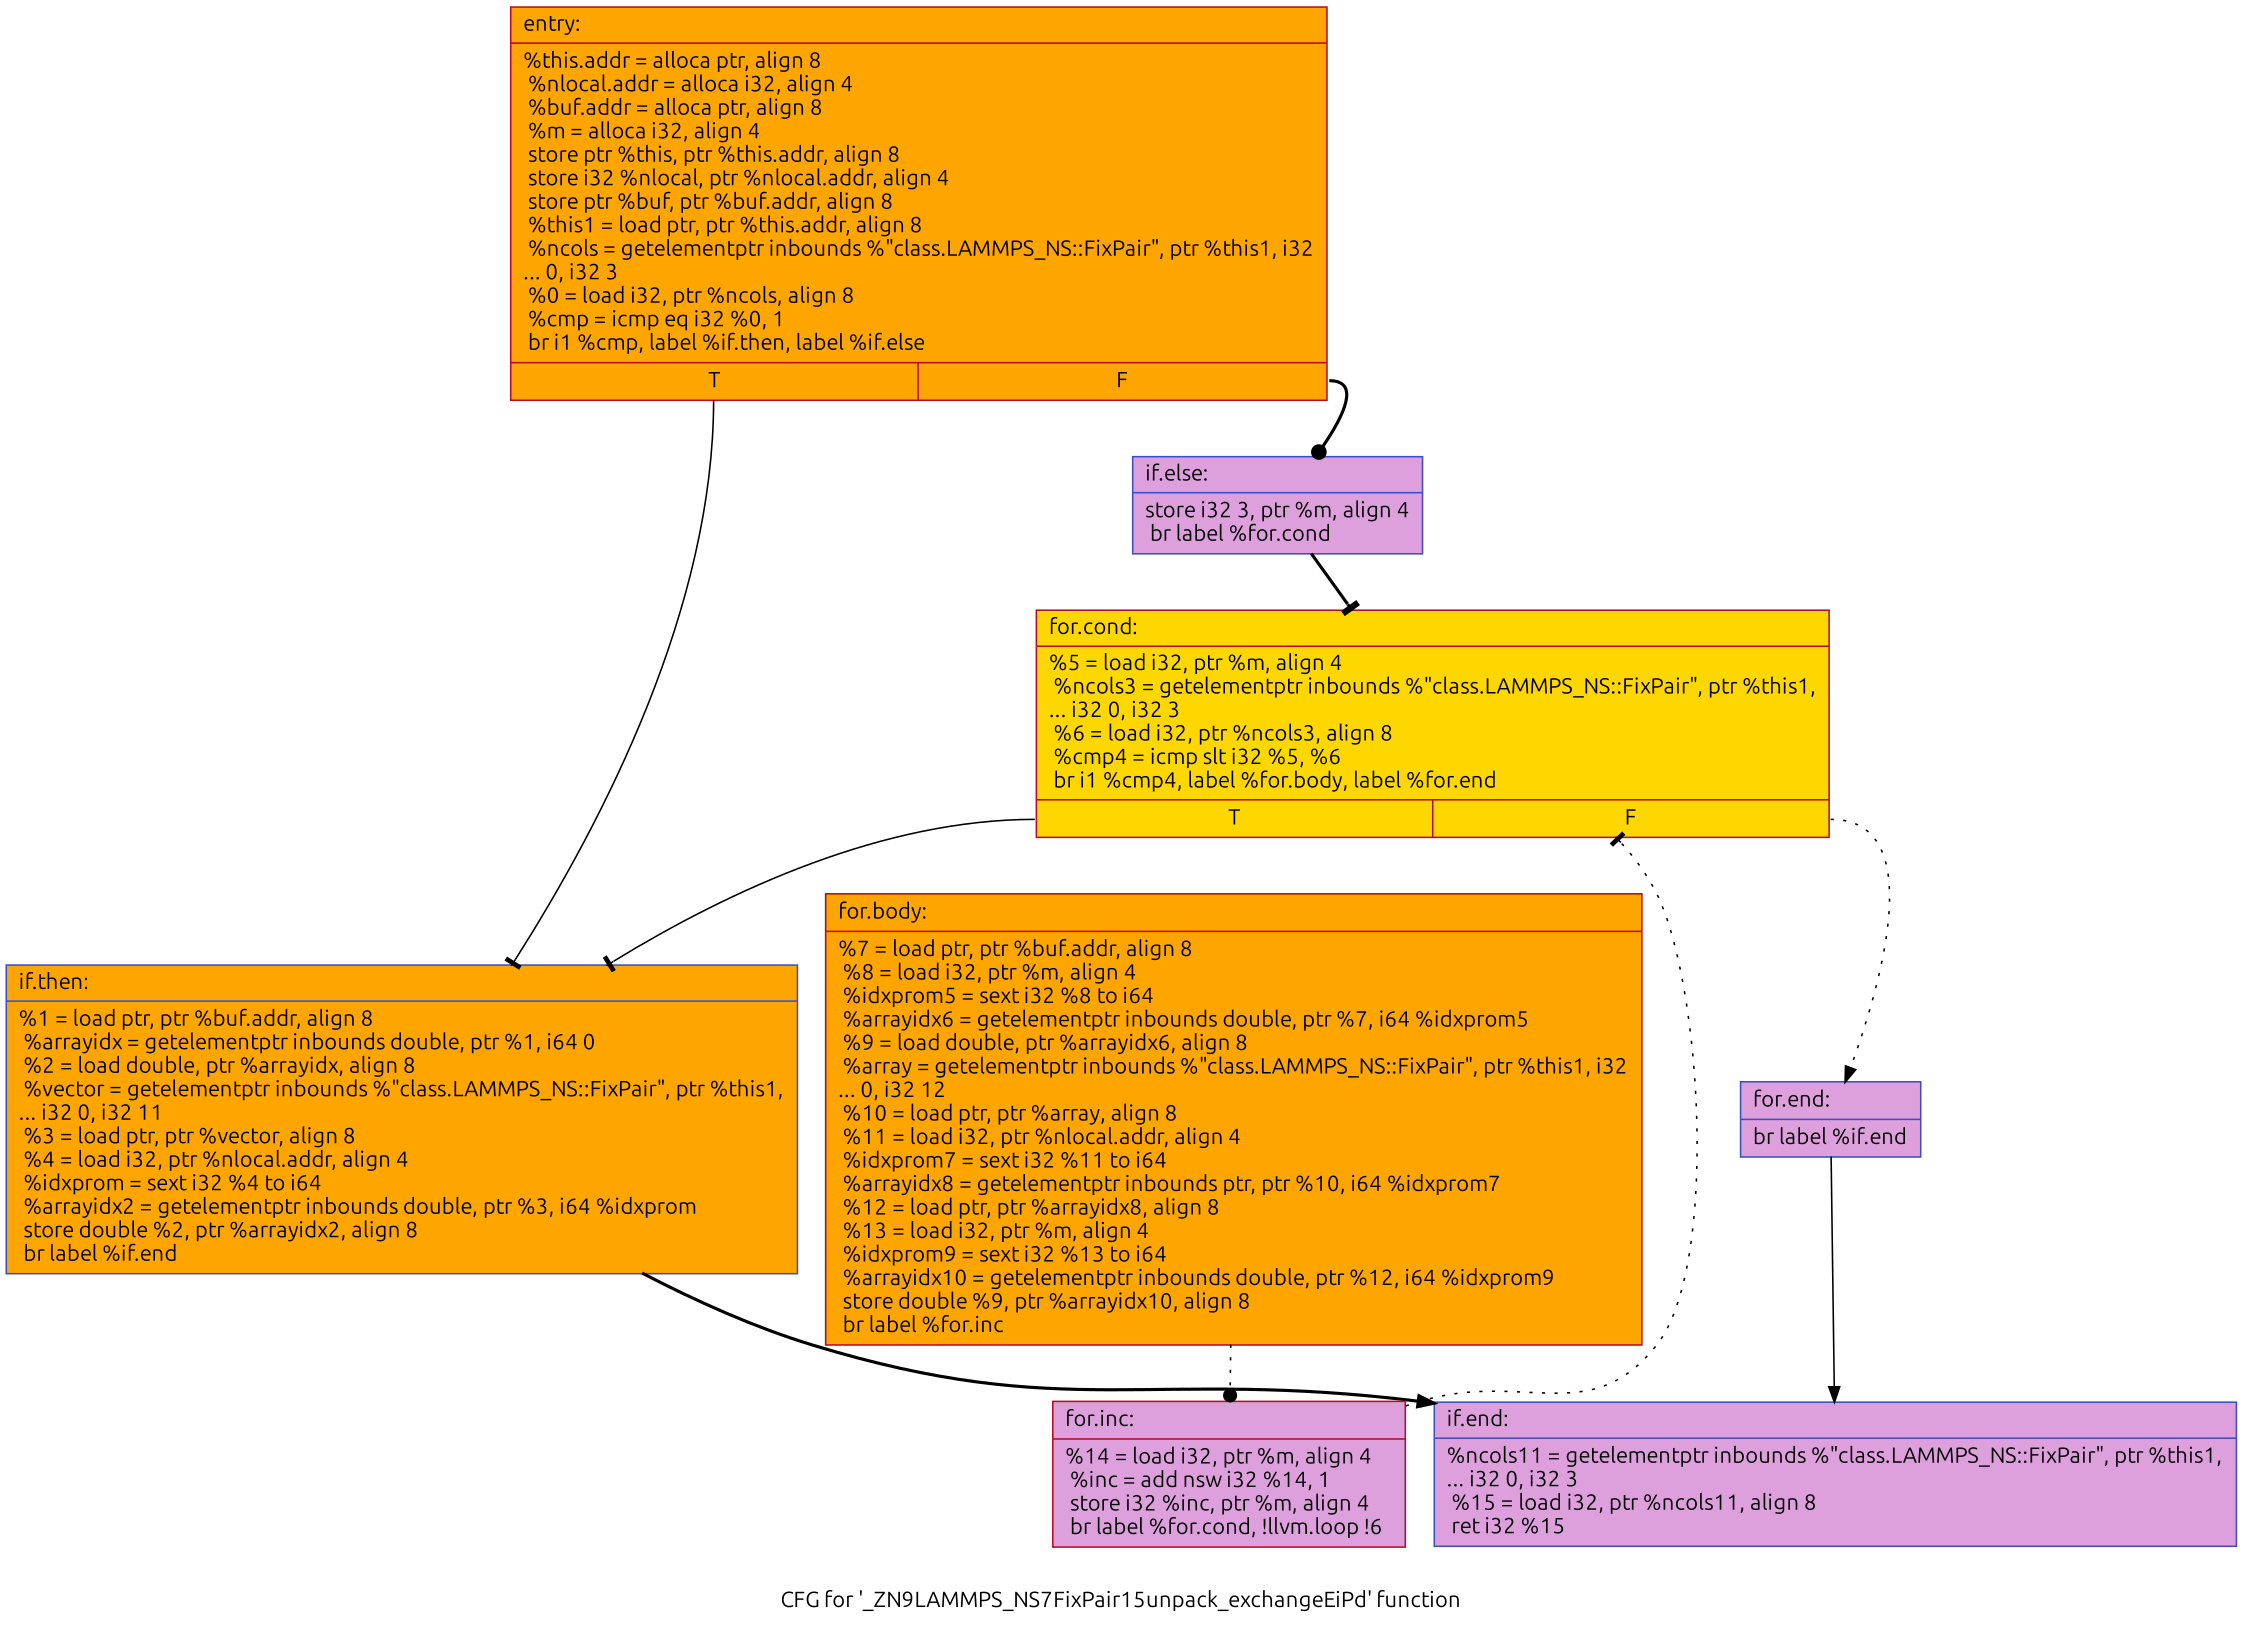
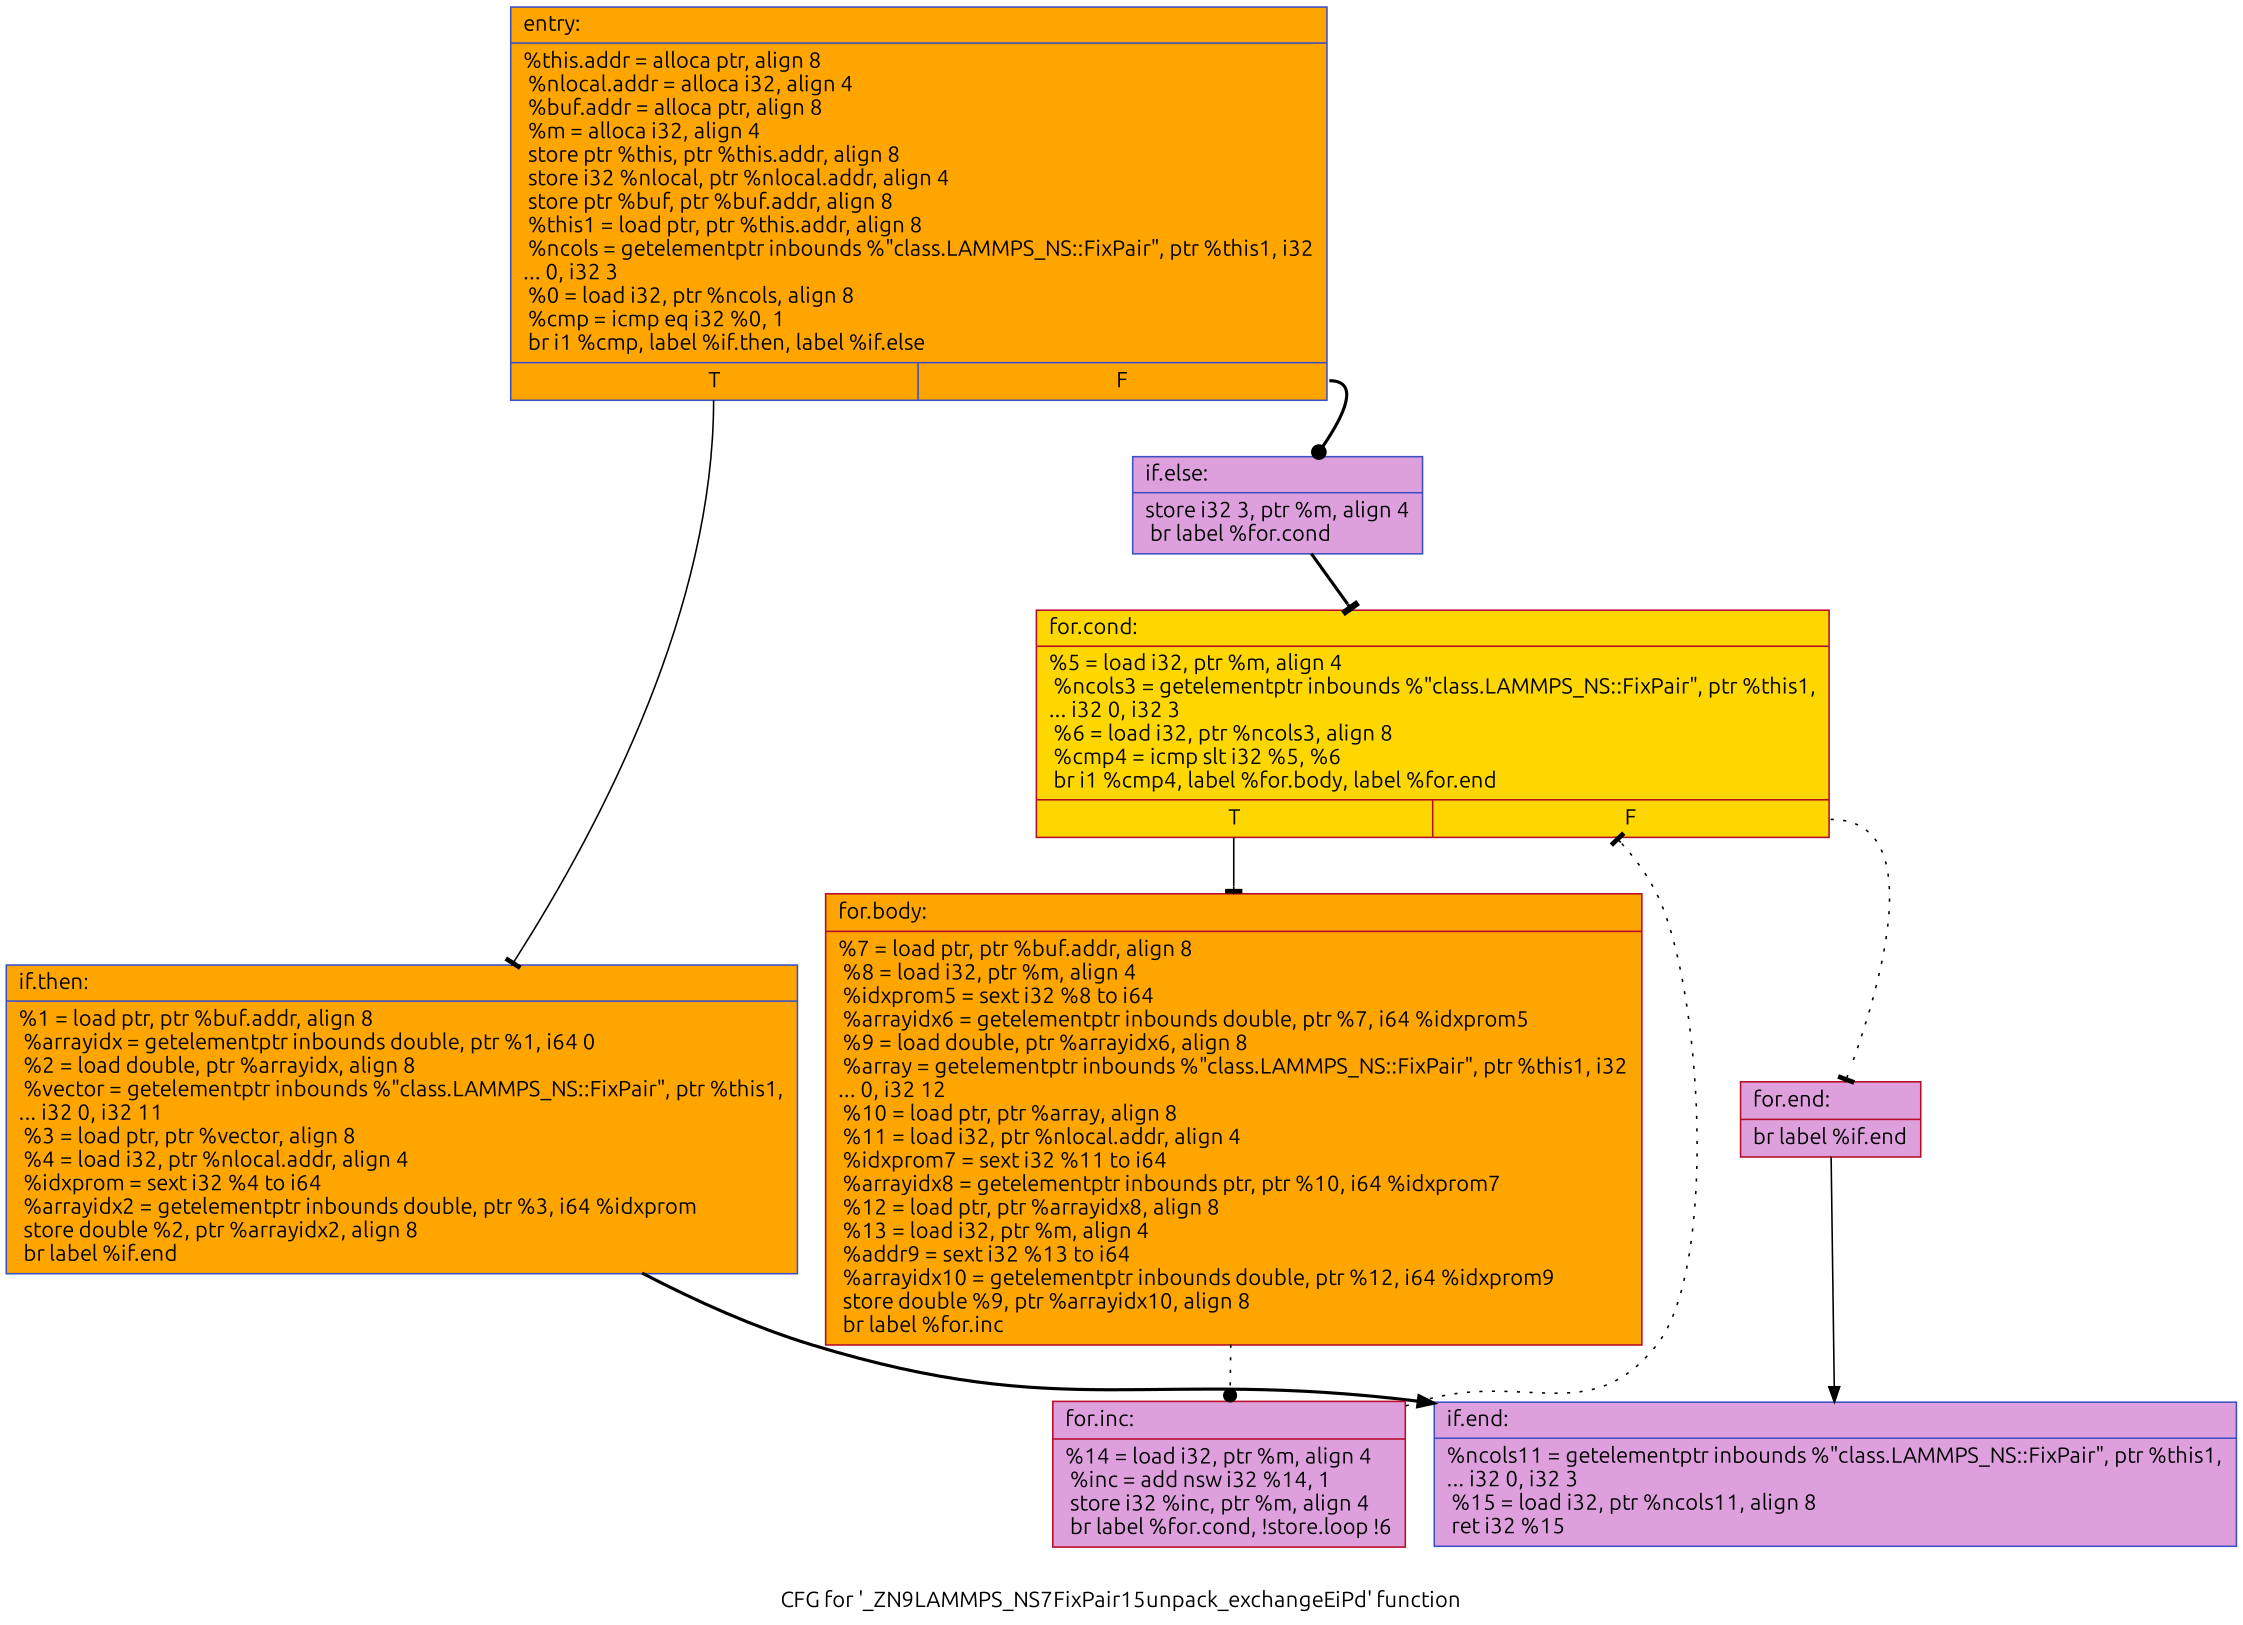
(919, 204) -> (919, 204)
(815, 862) -> (1234, 862)
(1887, 930) -> (1887, 930)
(1831, 1119) -> (1831, 1119)
(1003, 1255) -> (985, 1255)
(1224, 1528) -> (1229, 1528)
